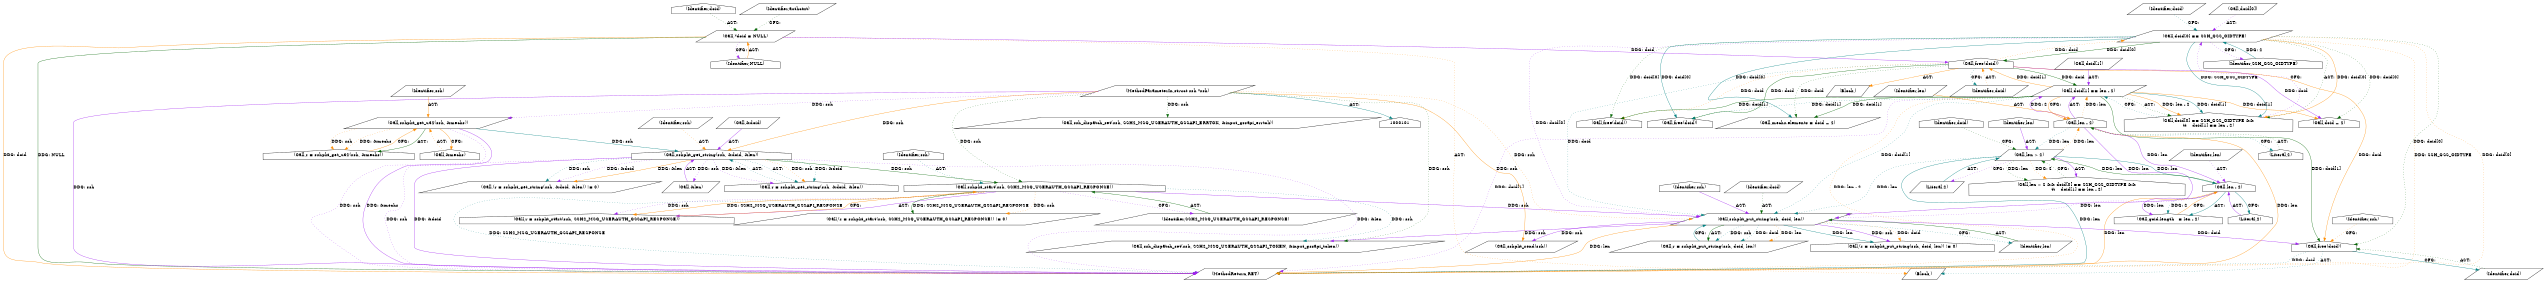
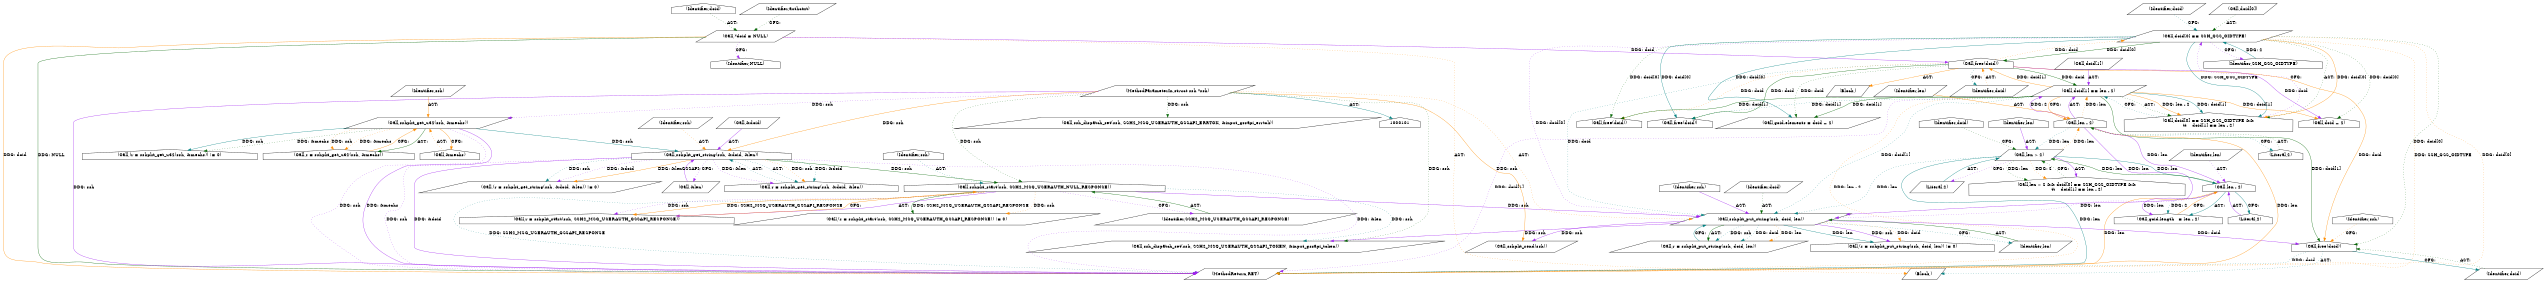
(2225, 22) -> (2225, 22)
(749, 52) -> none
(1798, 123) -> (1798, 123)
none -> (170, 155)
(1525, 155) -> (1525, 155)
(692, 169) -> (692, 169)
(708, 169) -> (708, 169)
(1035, 187) -> (1035, 187)
(1483, 264) -> none
